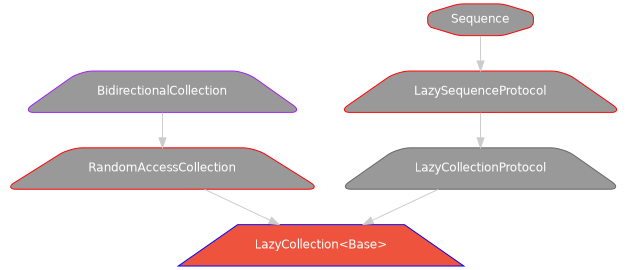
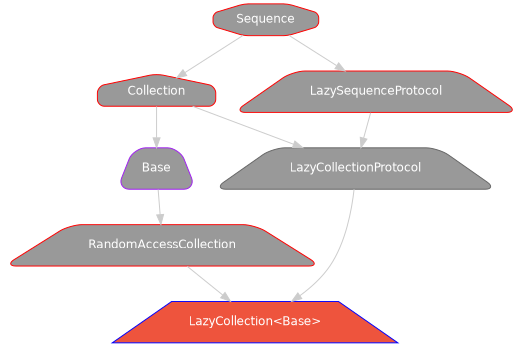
none -> (157, 92)
(162, 92) -> (157, 169)
